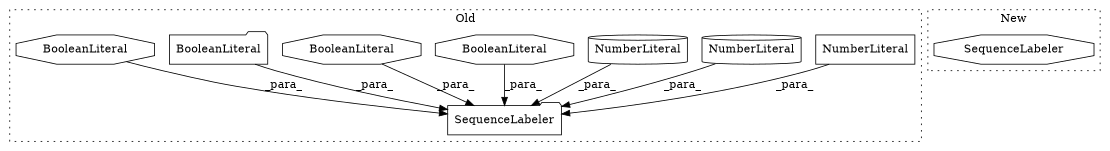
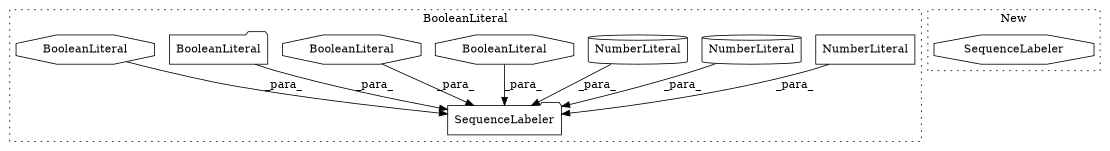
(466, 19) -> (466, 19)
